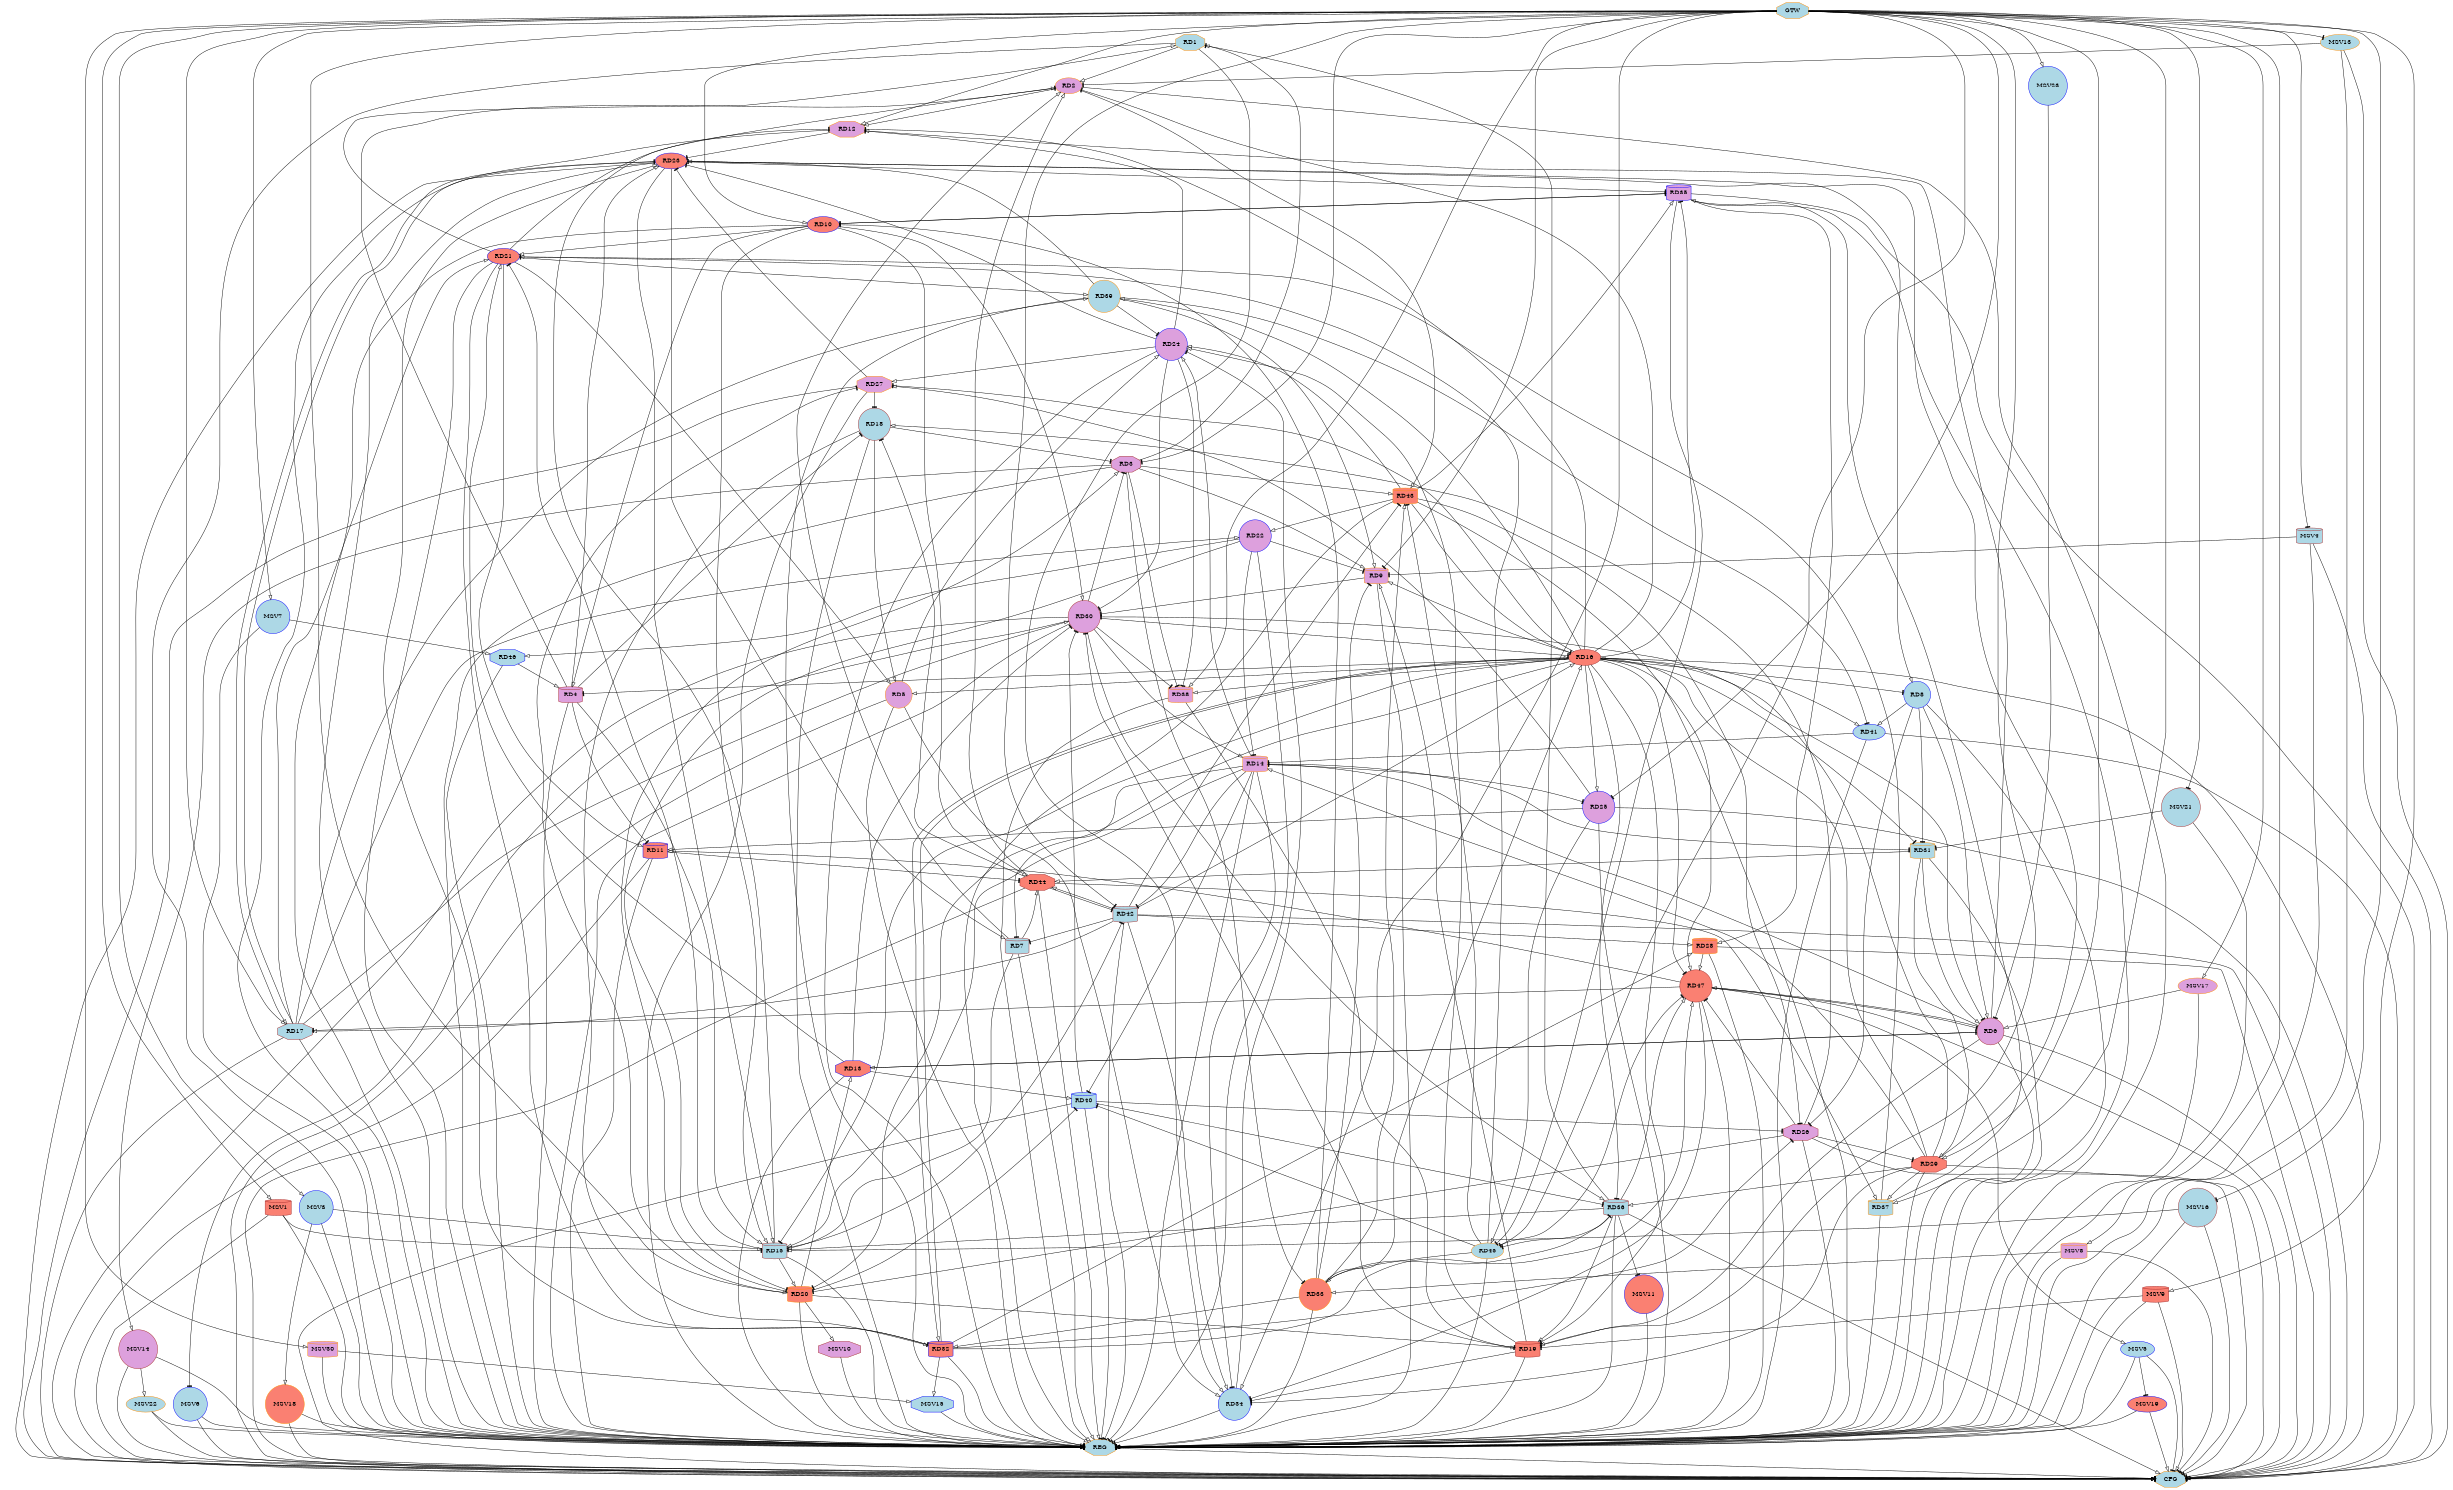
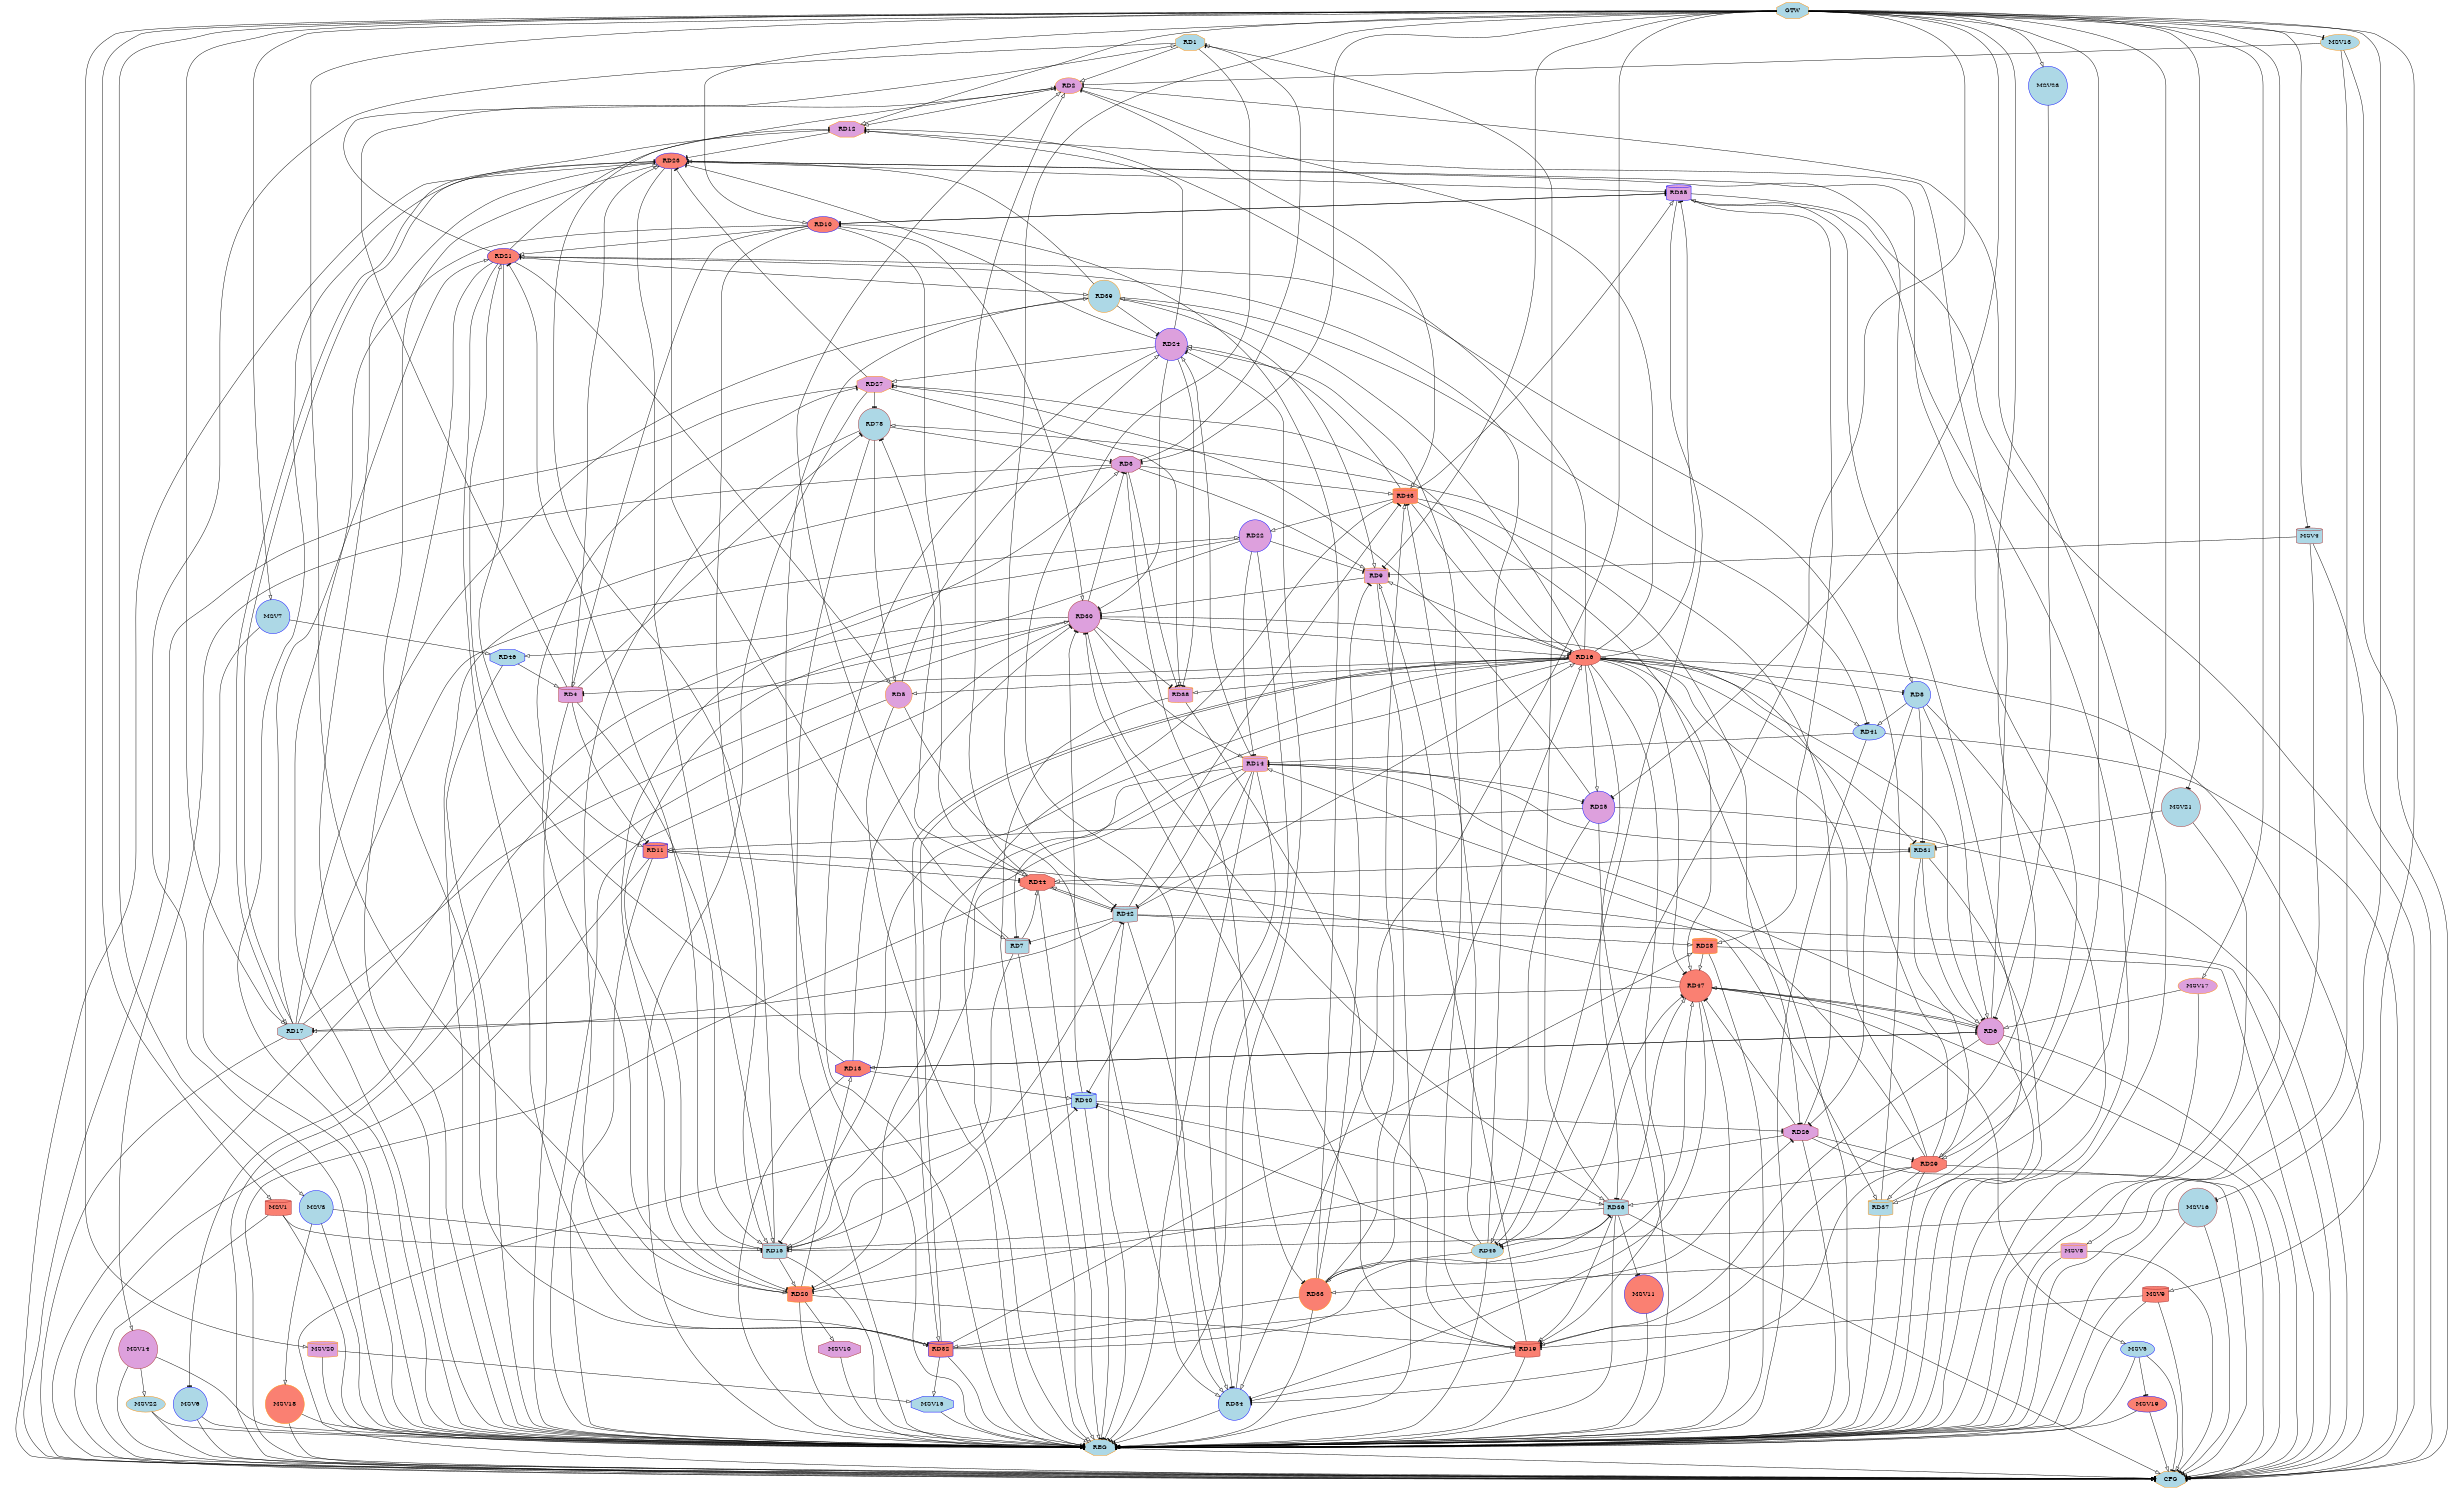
(1424, 270) -> (1133, 453)
(874, 424) -> (874, 424)
(1349, 1154) -> (1349, 1154)
(323, 1349) -> (323, 1349)
